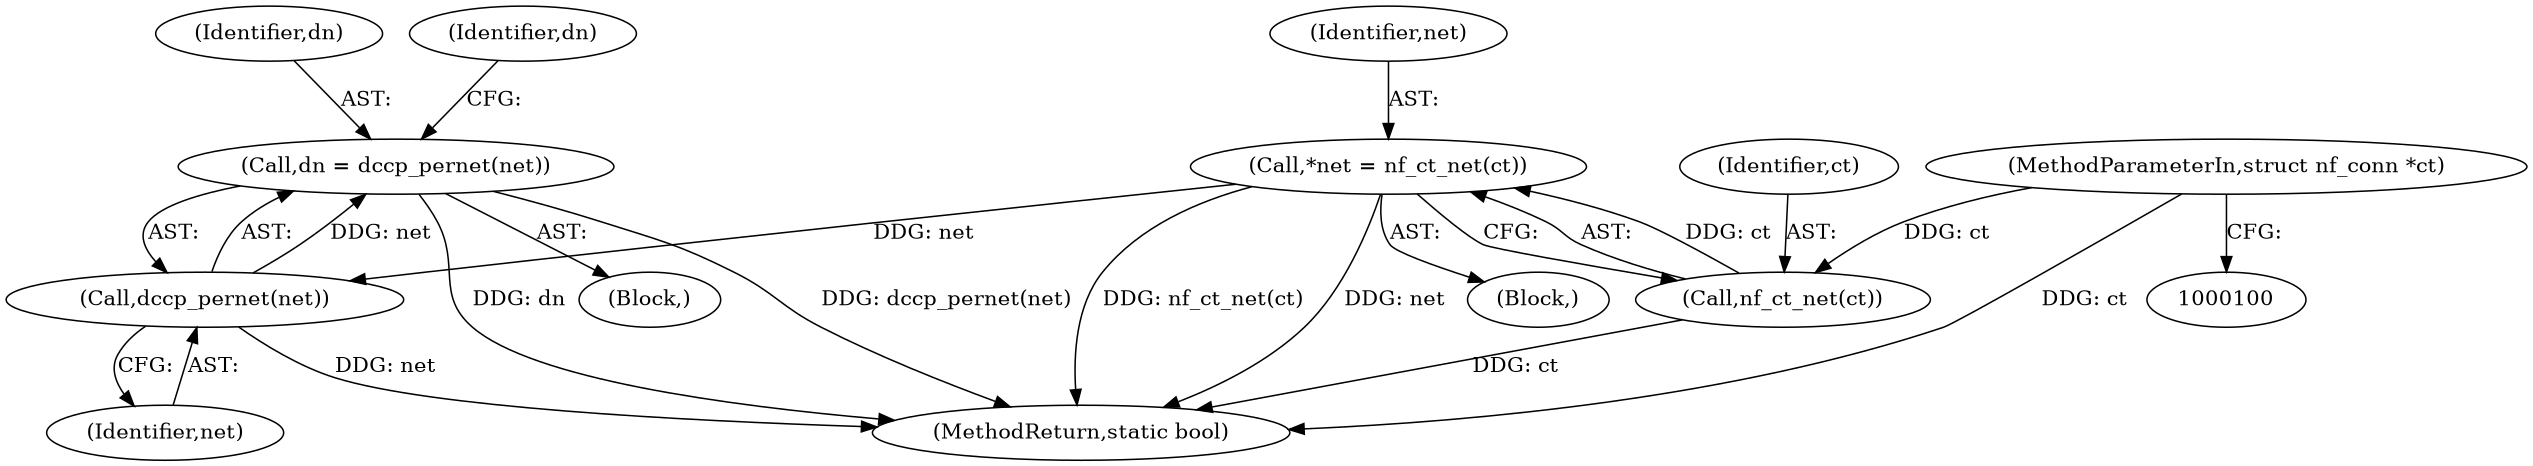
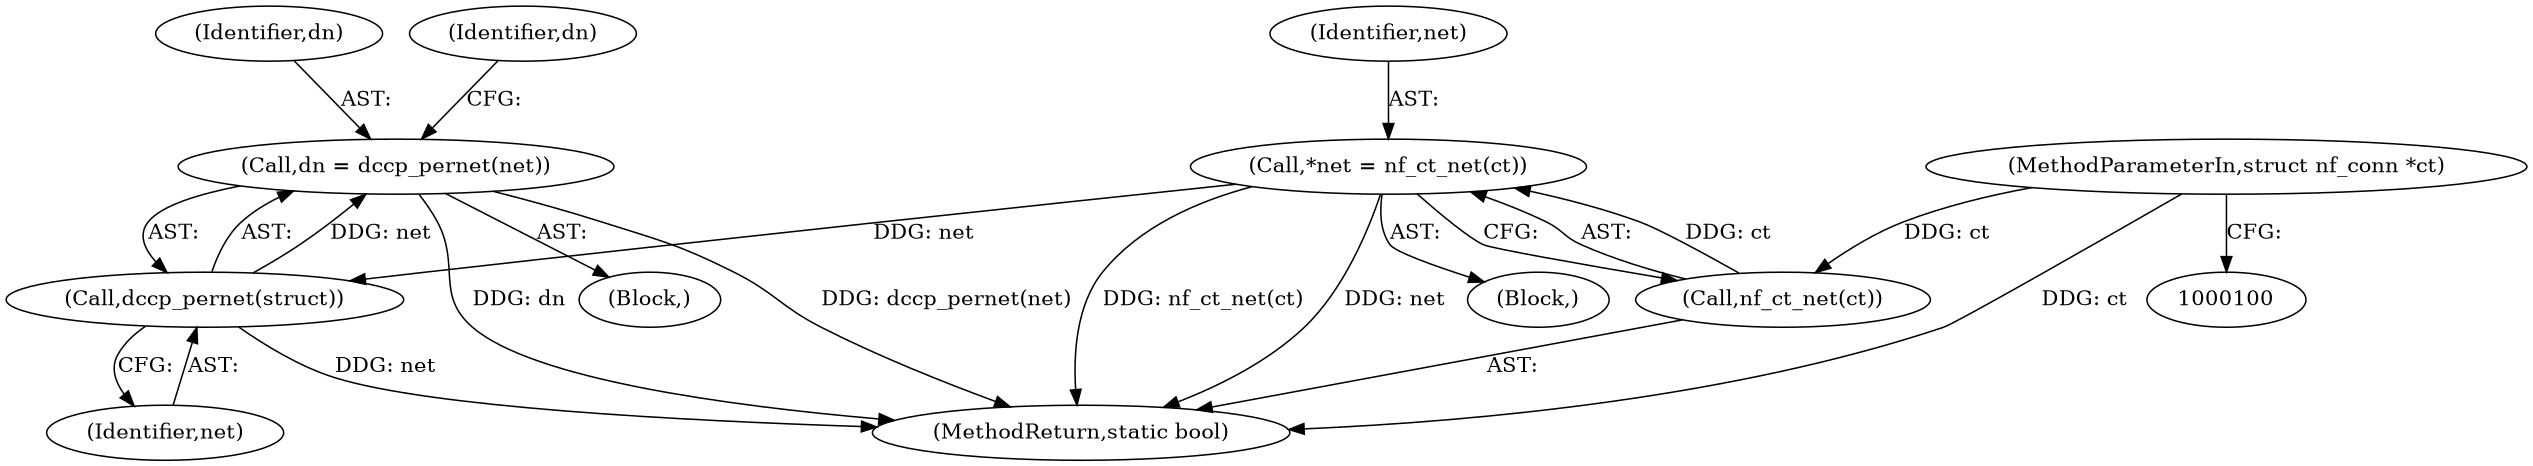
(1789, 167) -> none
(205, 300) -> (205, 300)
(1516, 366) -> (1516, 366)
